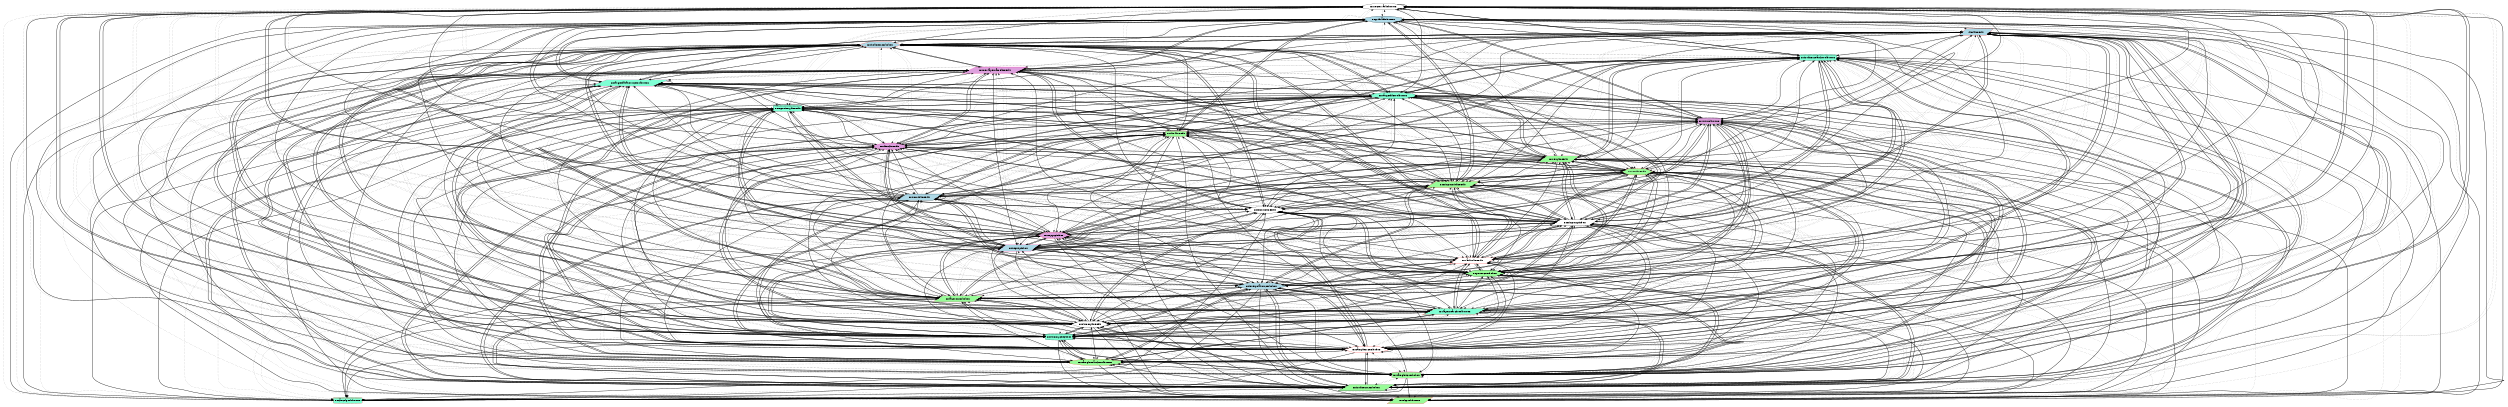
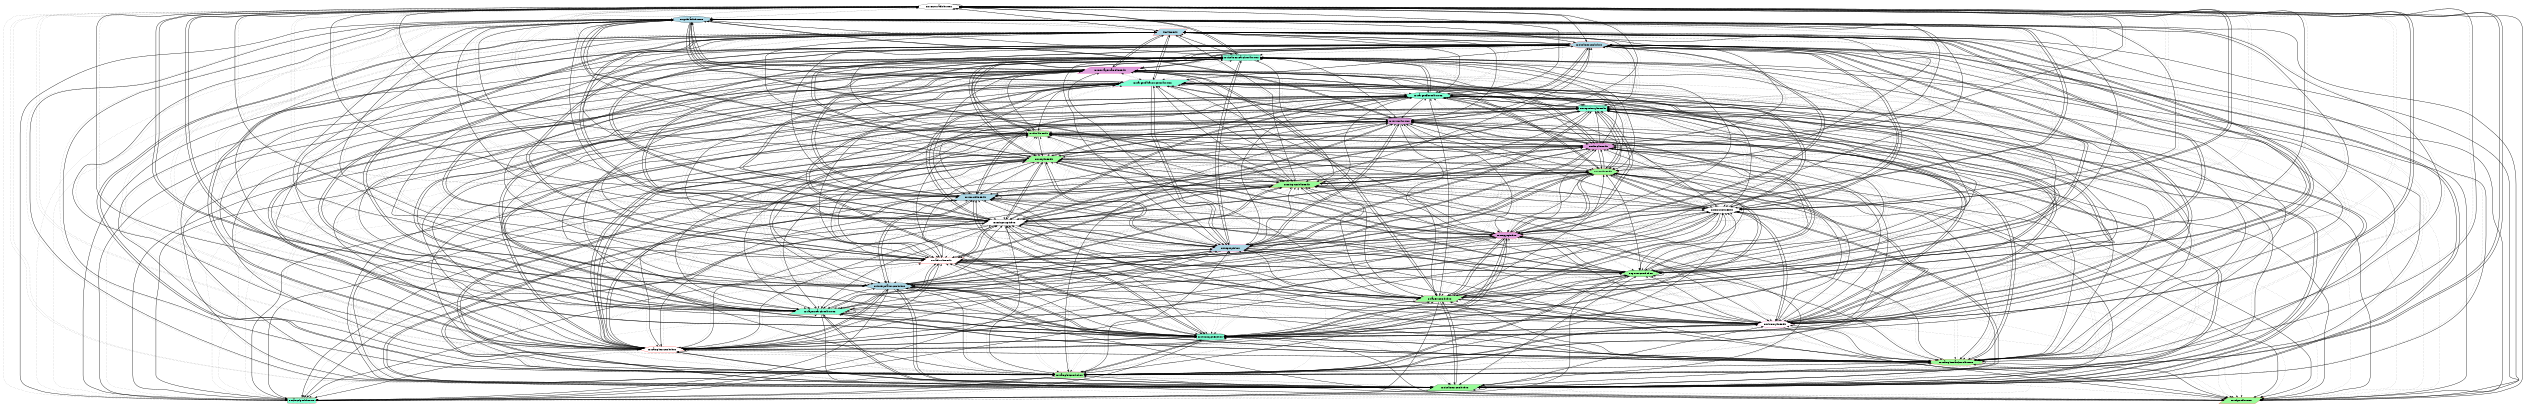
none -> (1058, 20)
none -> (964, 101)
(1470, 293) -> none
(1090, 324) -> (1775, 324)
